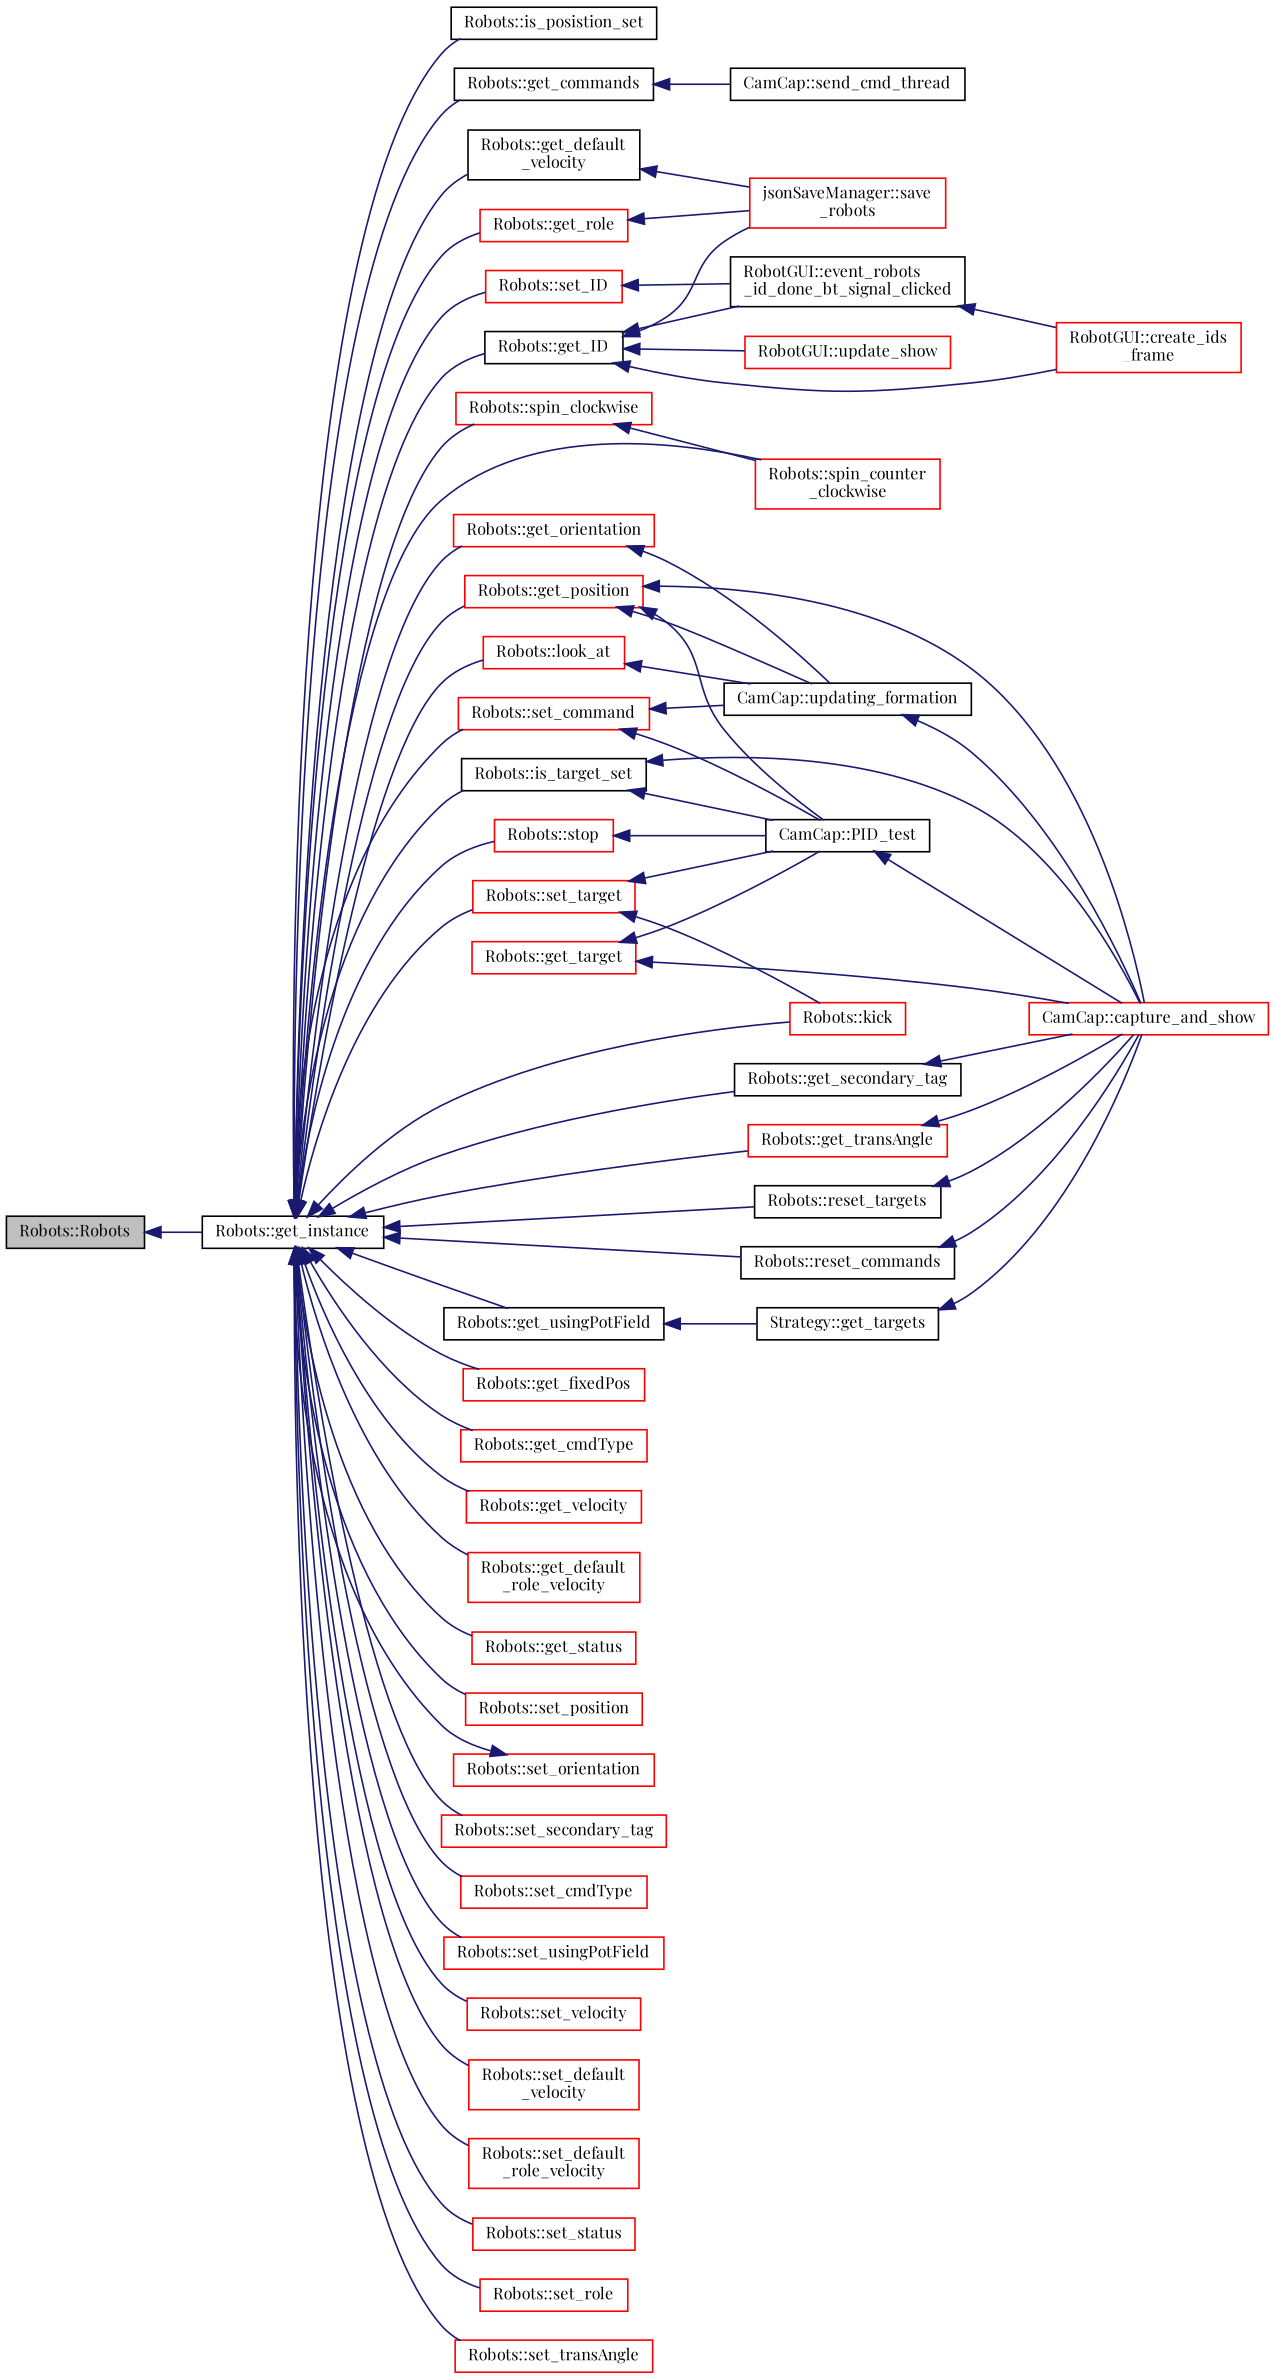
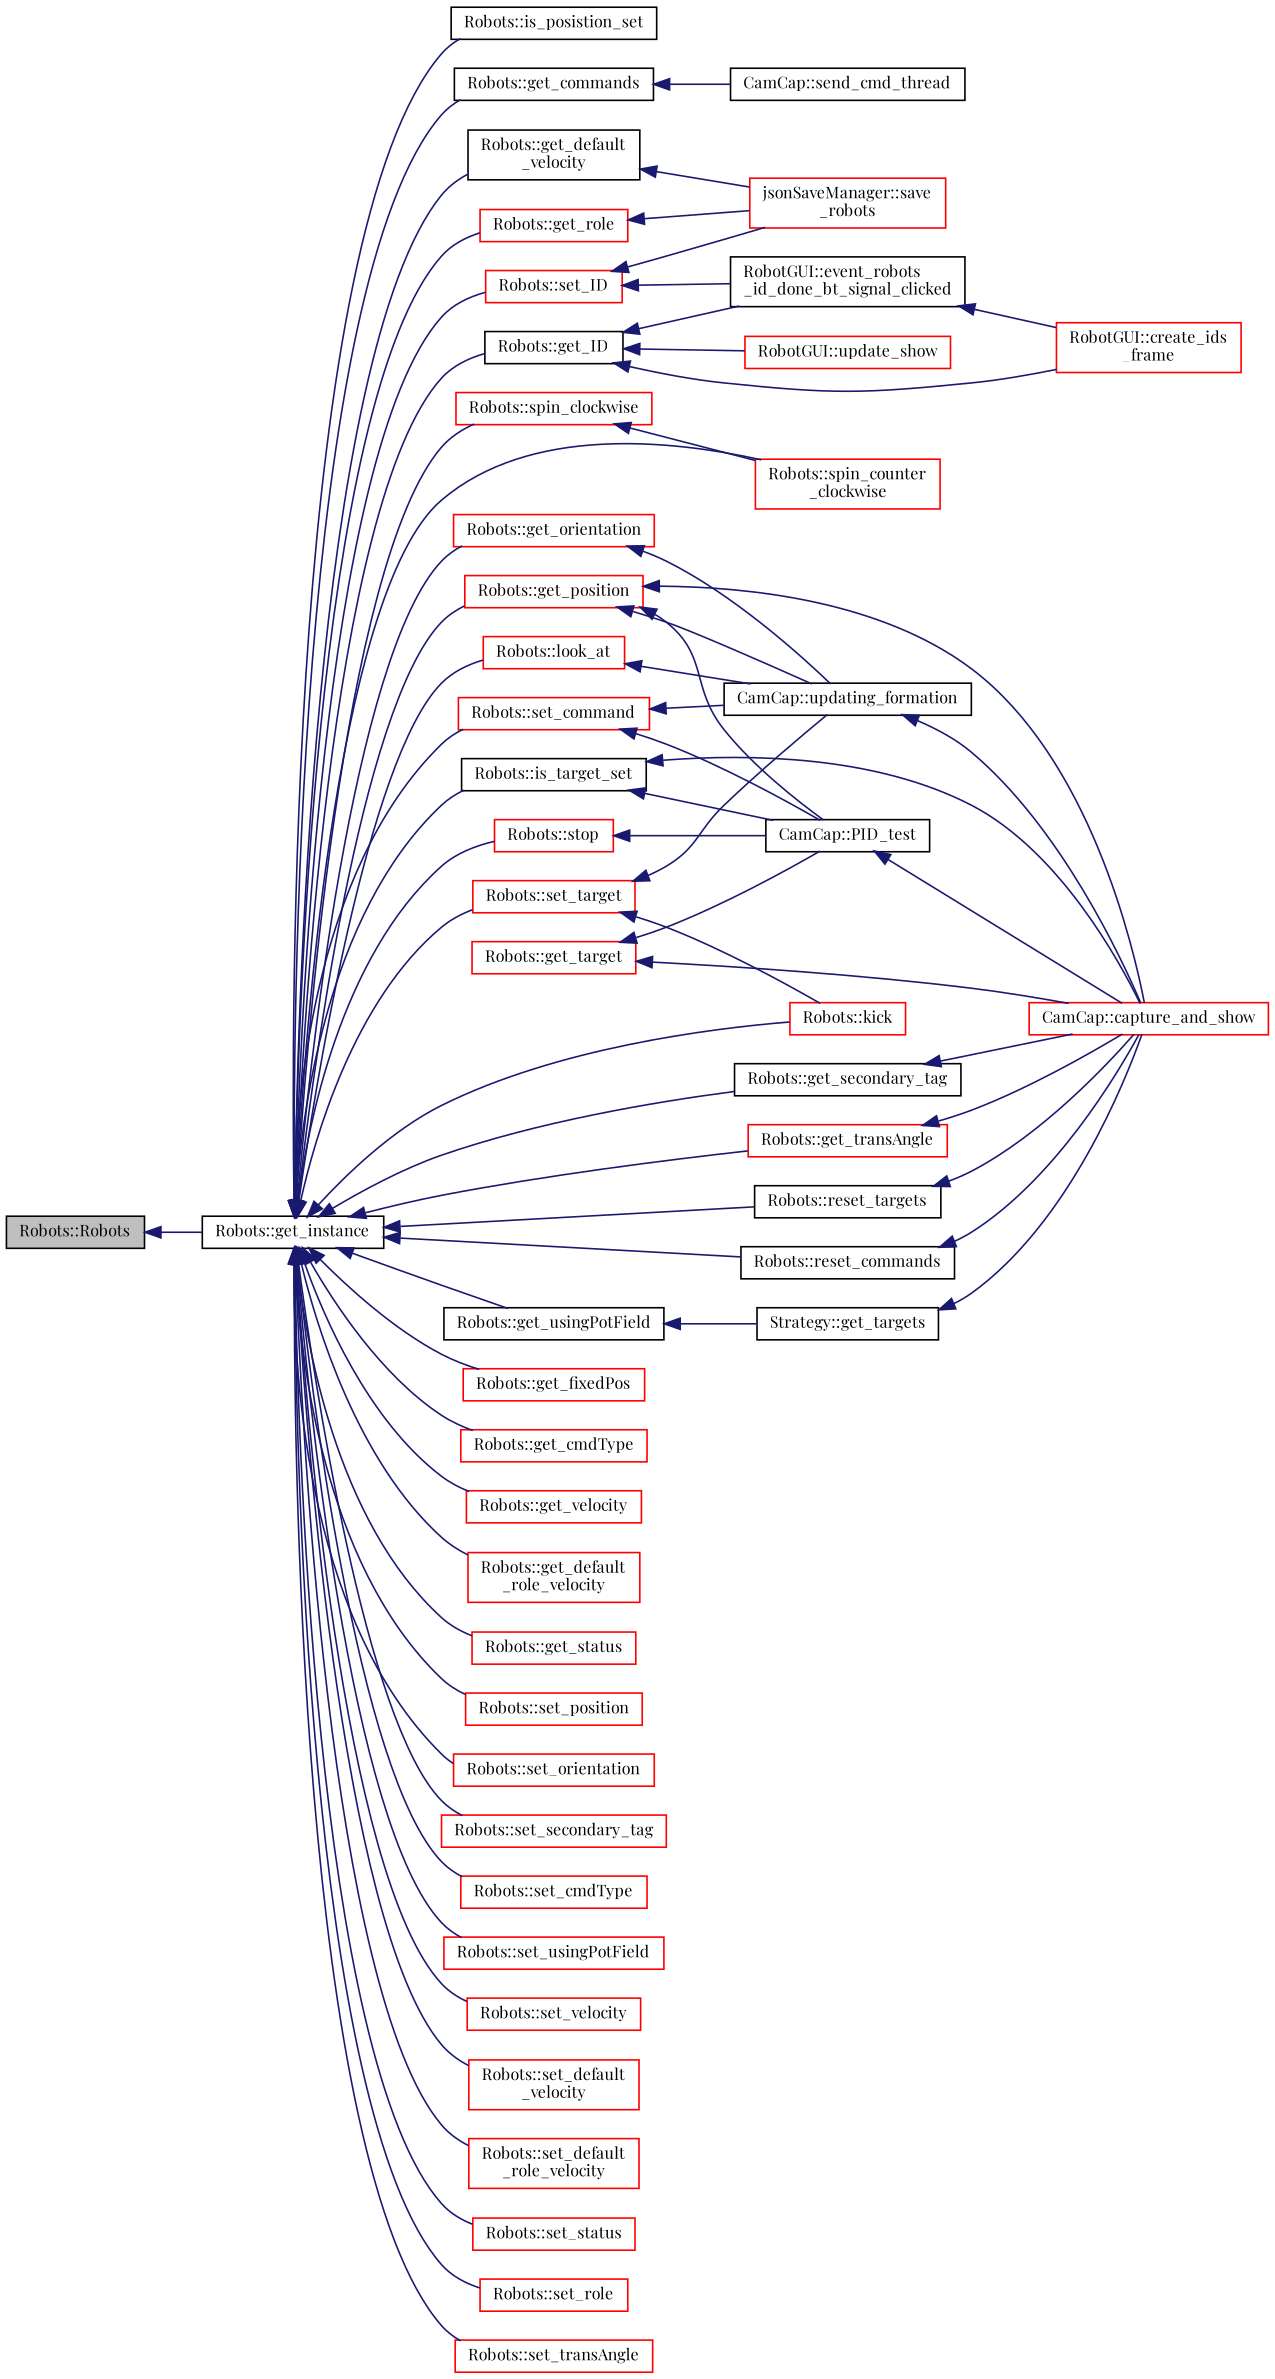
(698, 273) -> (696, 247)
(709, 864) -> (736, 794)
(389, 1657) -> (325, 1531)
